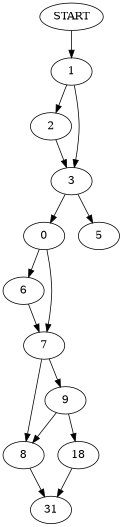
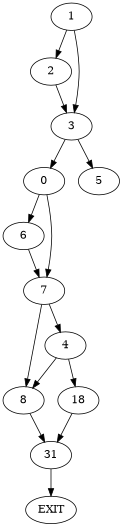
(72, 17) -> none
(65, 400) -> (65, 346)
none -> (51, 510)
